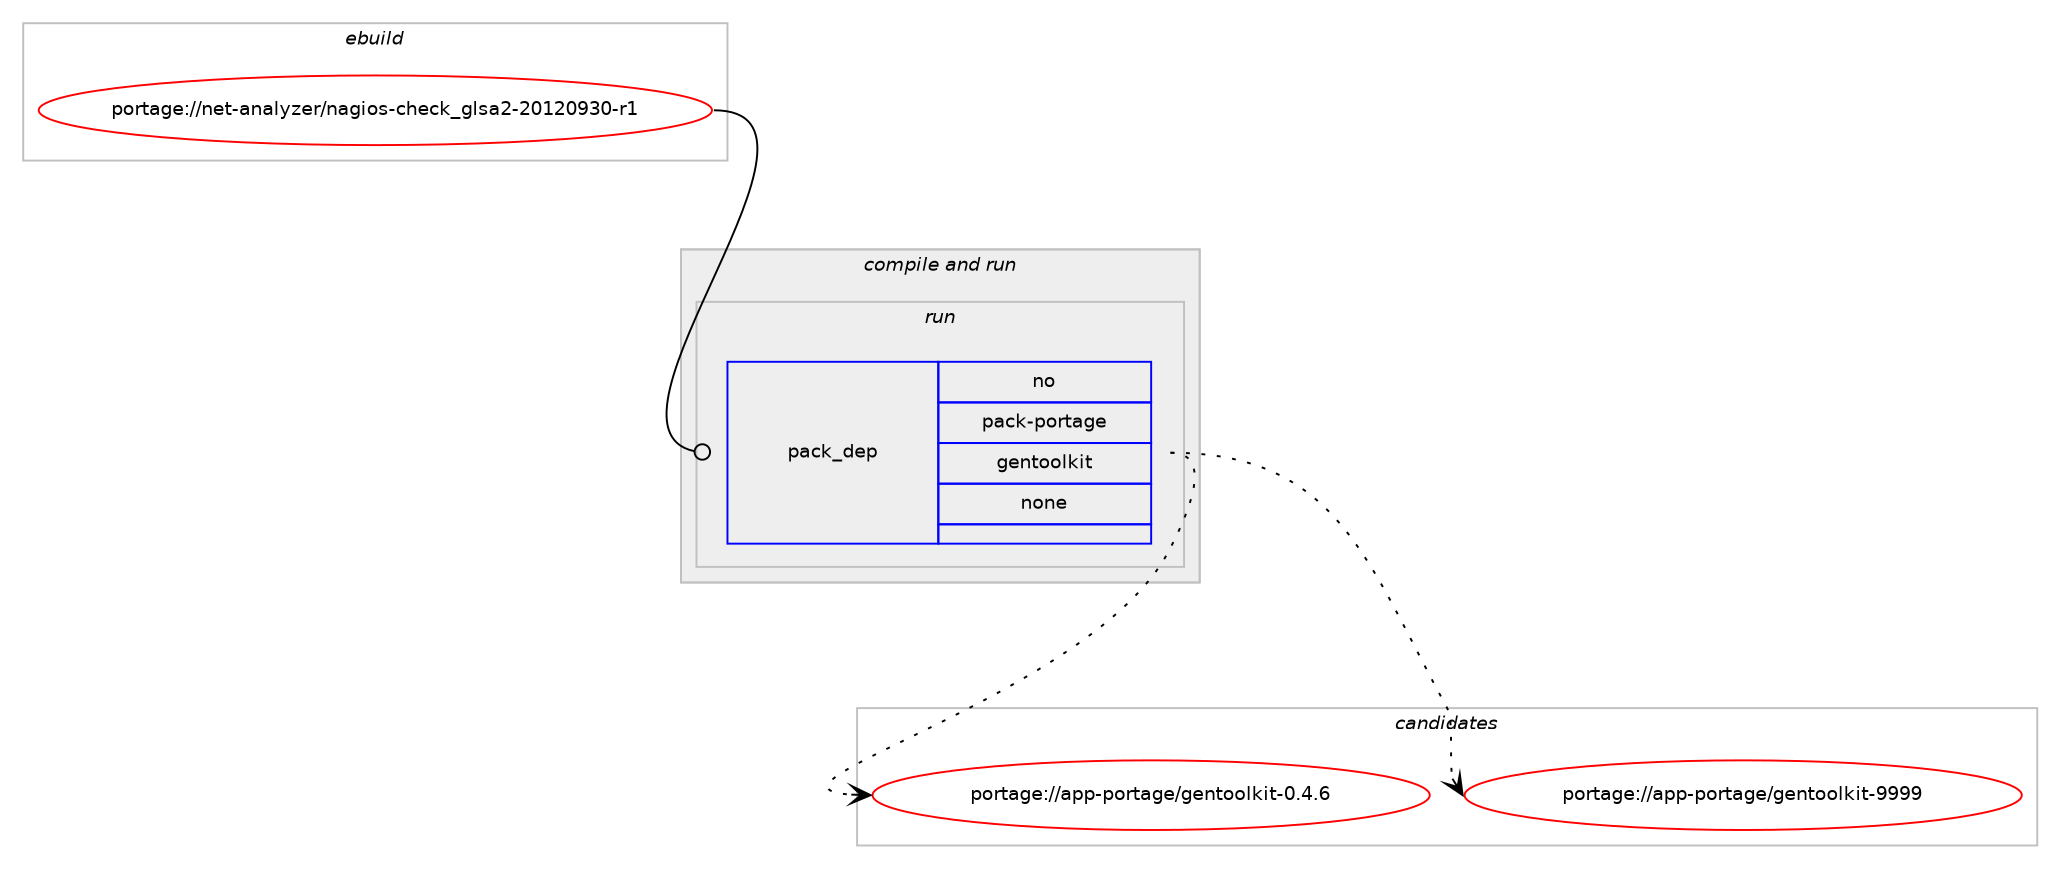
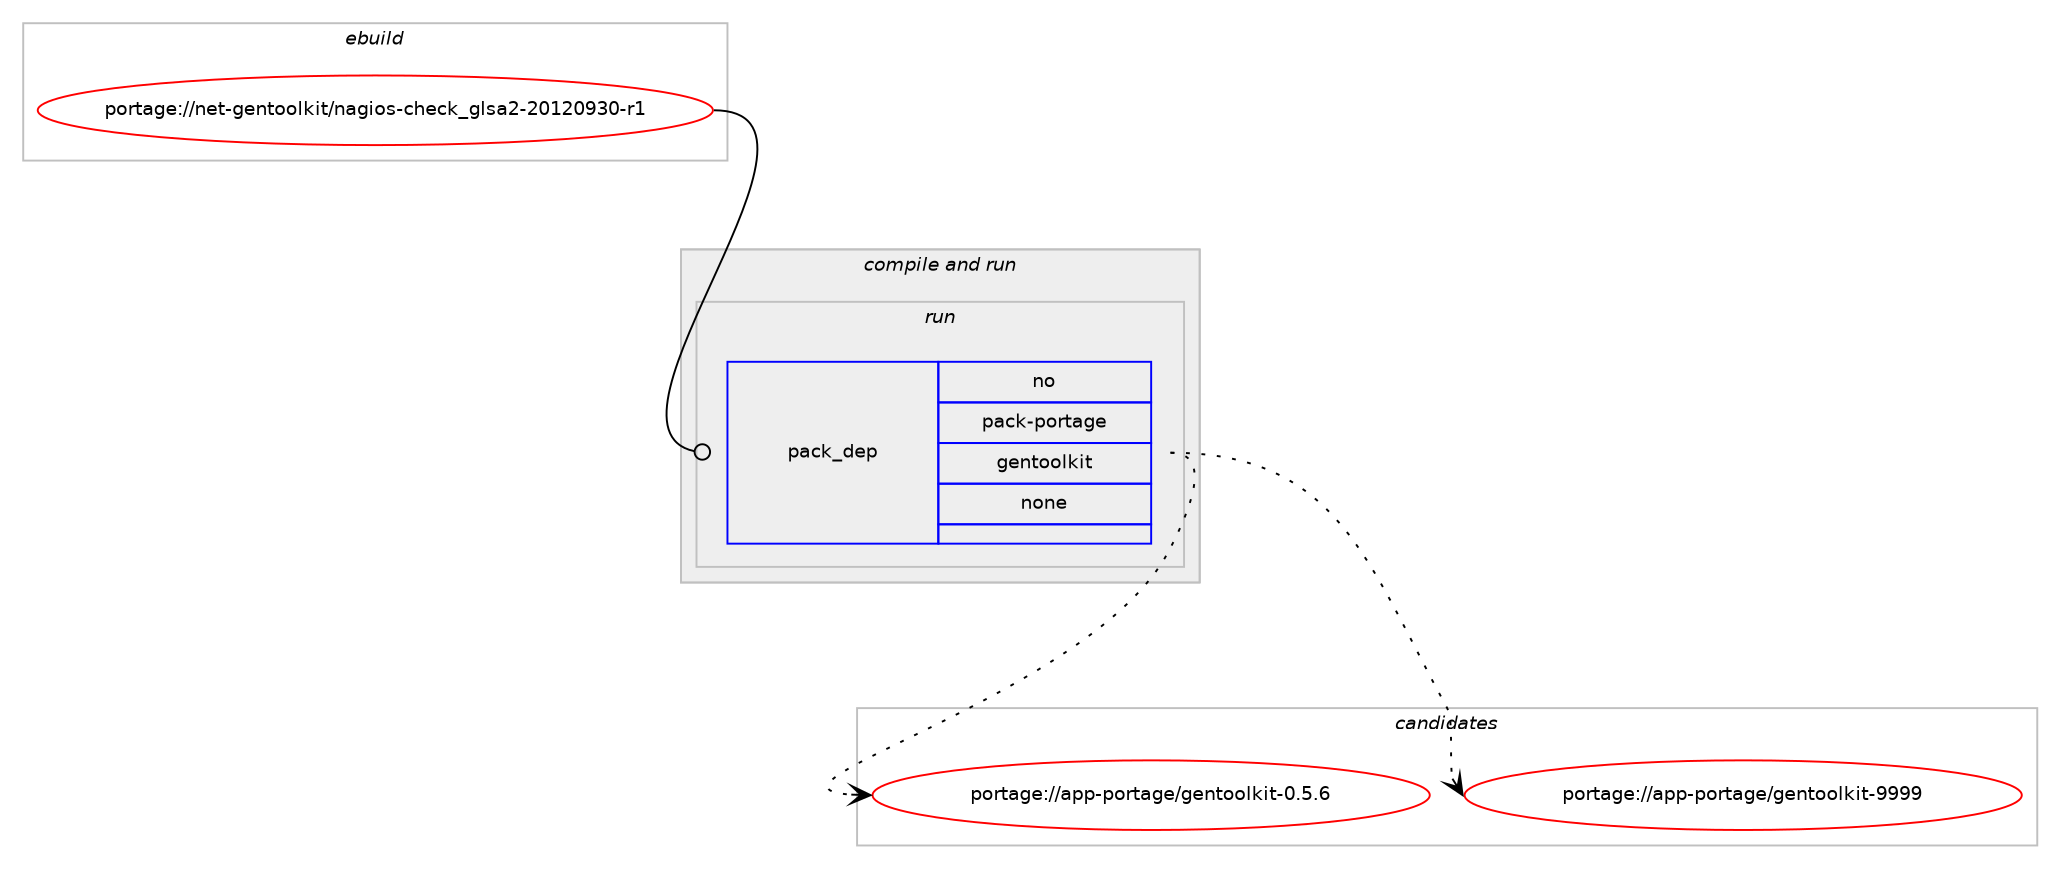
(375, 110) -> (375, 110)
(1151, 795) -> (1151, 795)
